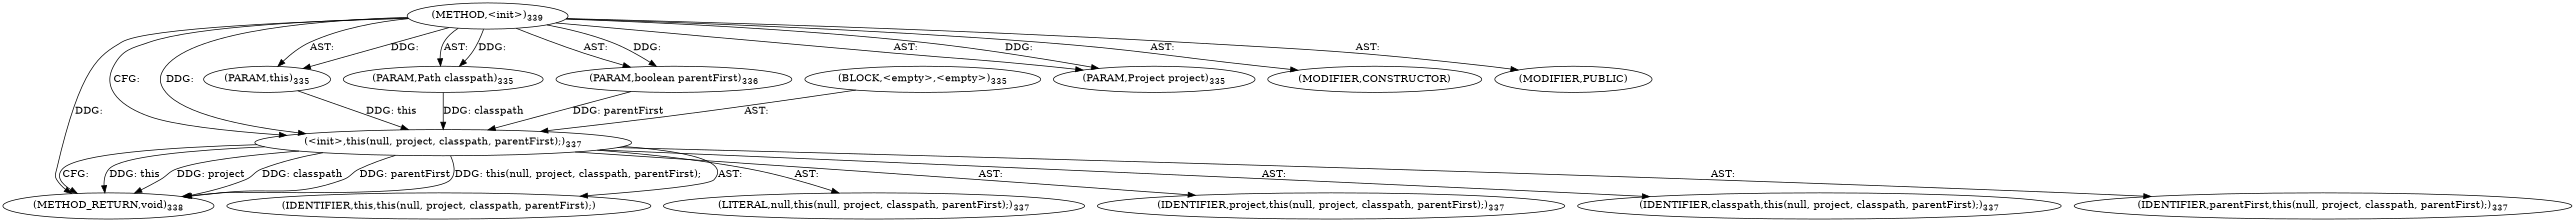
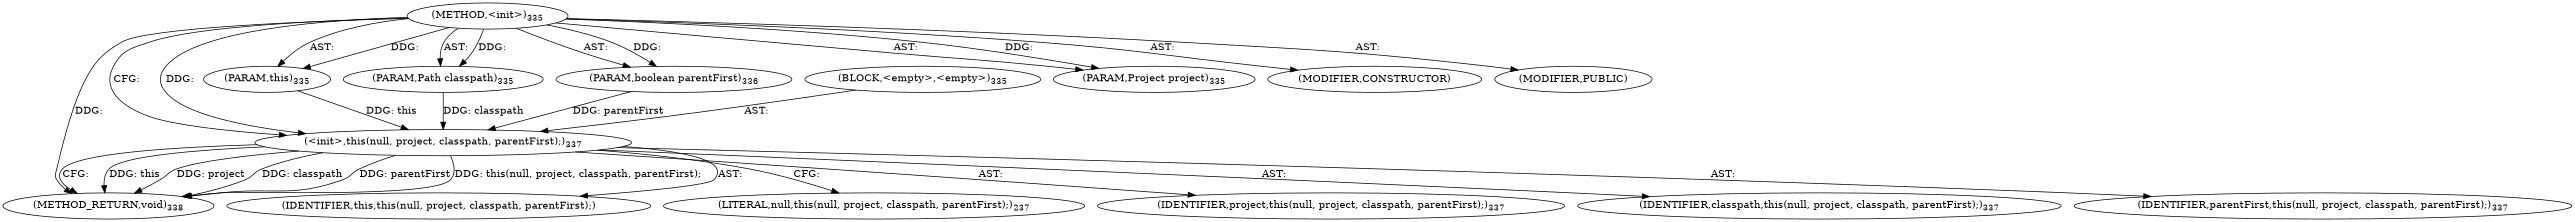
(535, 15) -> (535, 15)
(809, 174) -> (809, 174)
(1022, 205) -> (1022, 205)
